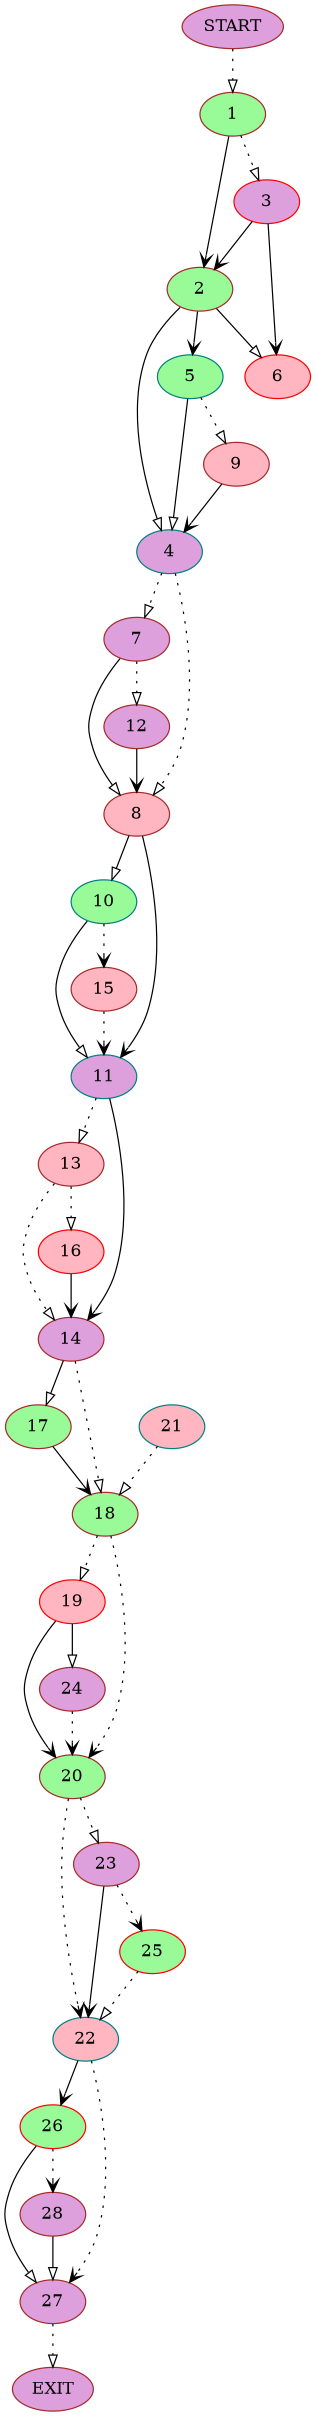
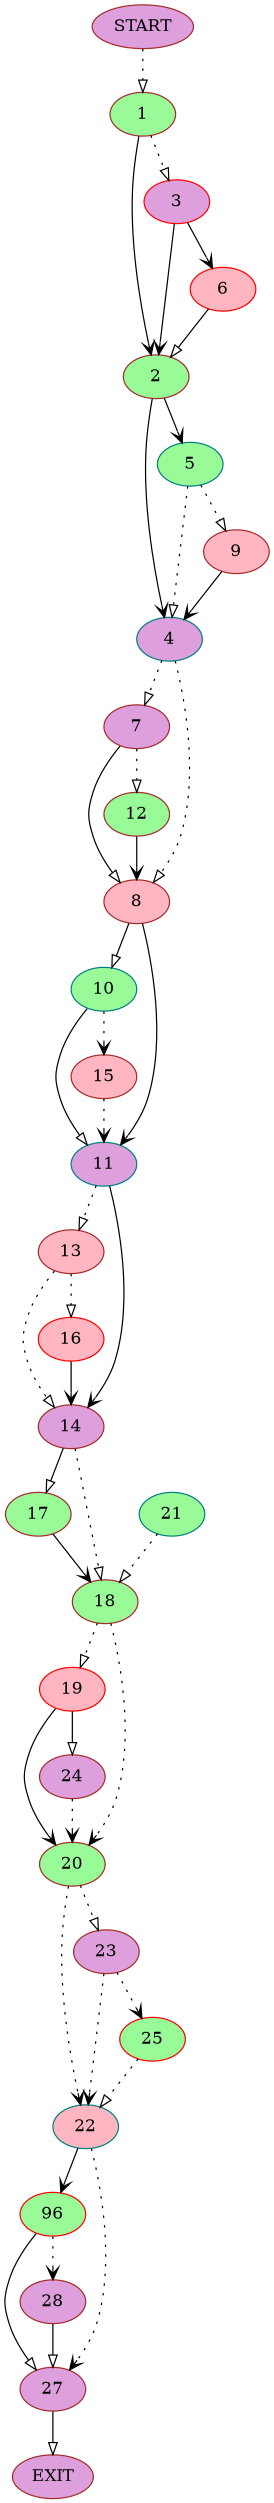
(235, 328) -> (193, 328)
(138, 408) -> (147, 502)
(181, 458) -> (181, 545)
(137, 727) -> (137, 814)
(172, 1427) -> (172, 1514)
(97, 1946) -> (97, 2033)
(53, 2127) -> (53, 2214)
(53, 2340) -> (53, 2427)
